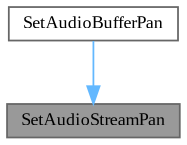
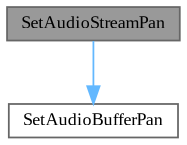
(93, 64) -> (93, 64)
